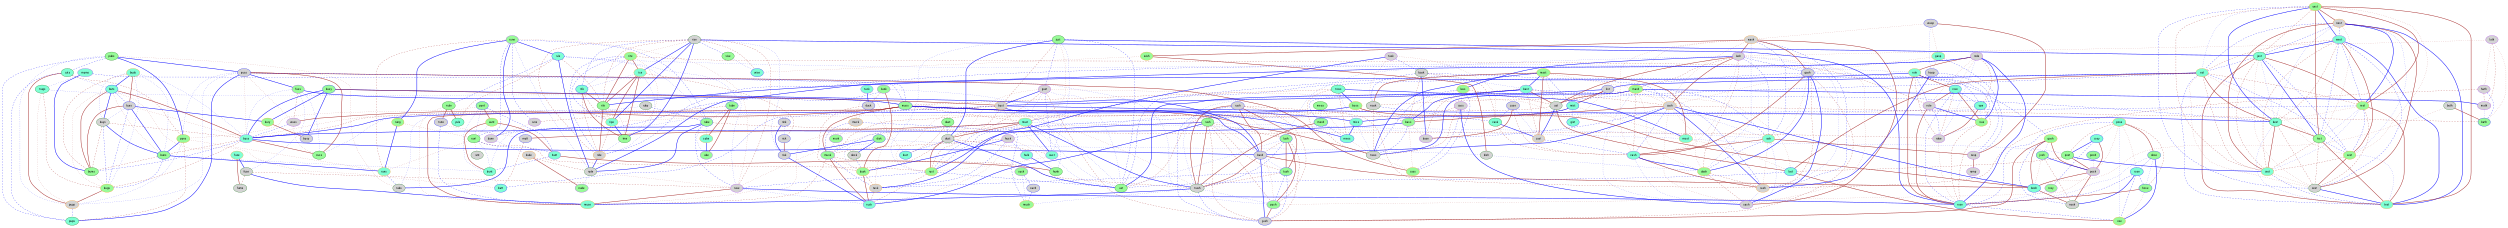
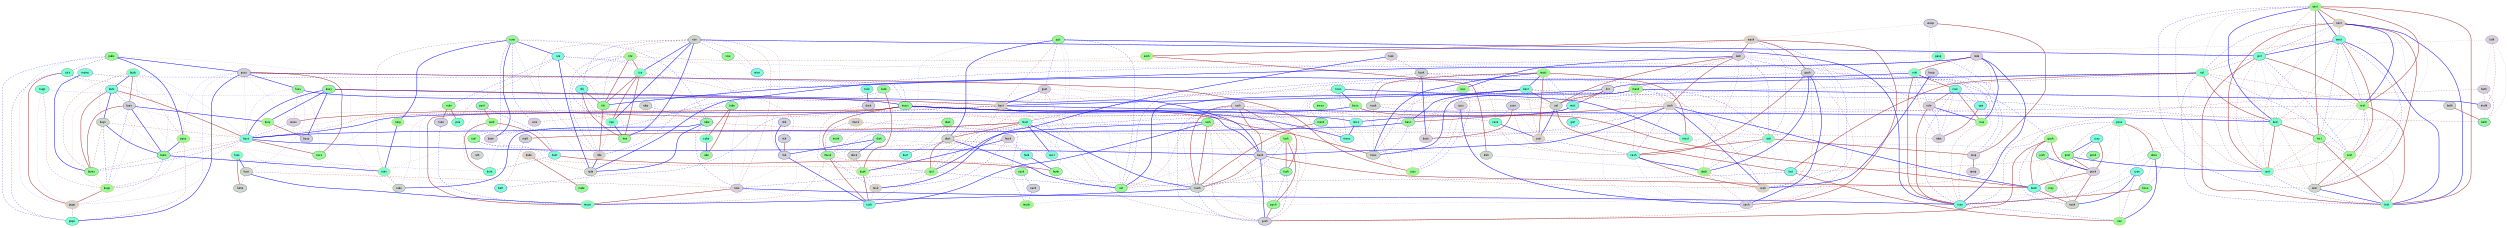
(2288, 96) -> (2288, 96)
(1048, 121) -> (1048, 121)
(1286, 139) -> (1286, 139)
(1131, 178) -> none
(1273, 205) -> (1273, 205)
